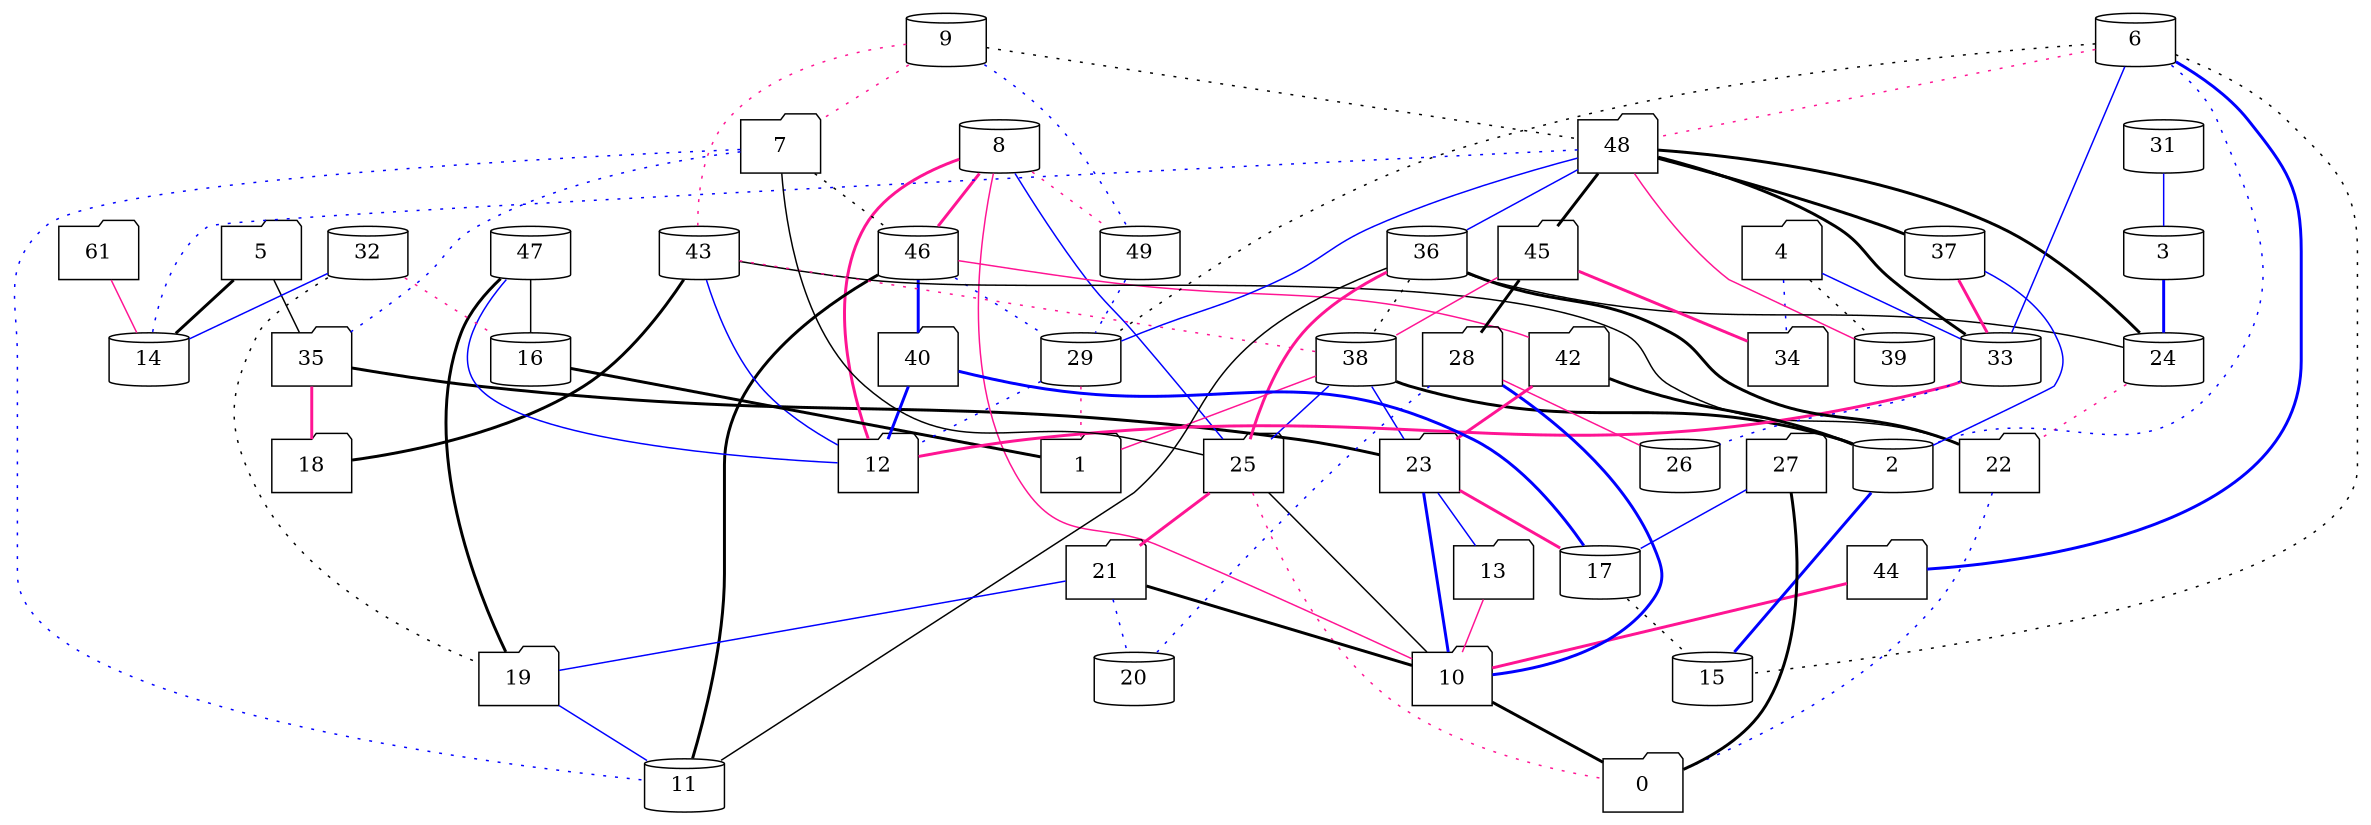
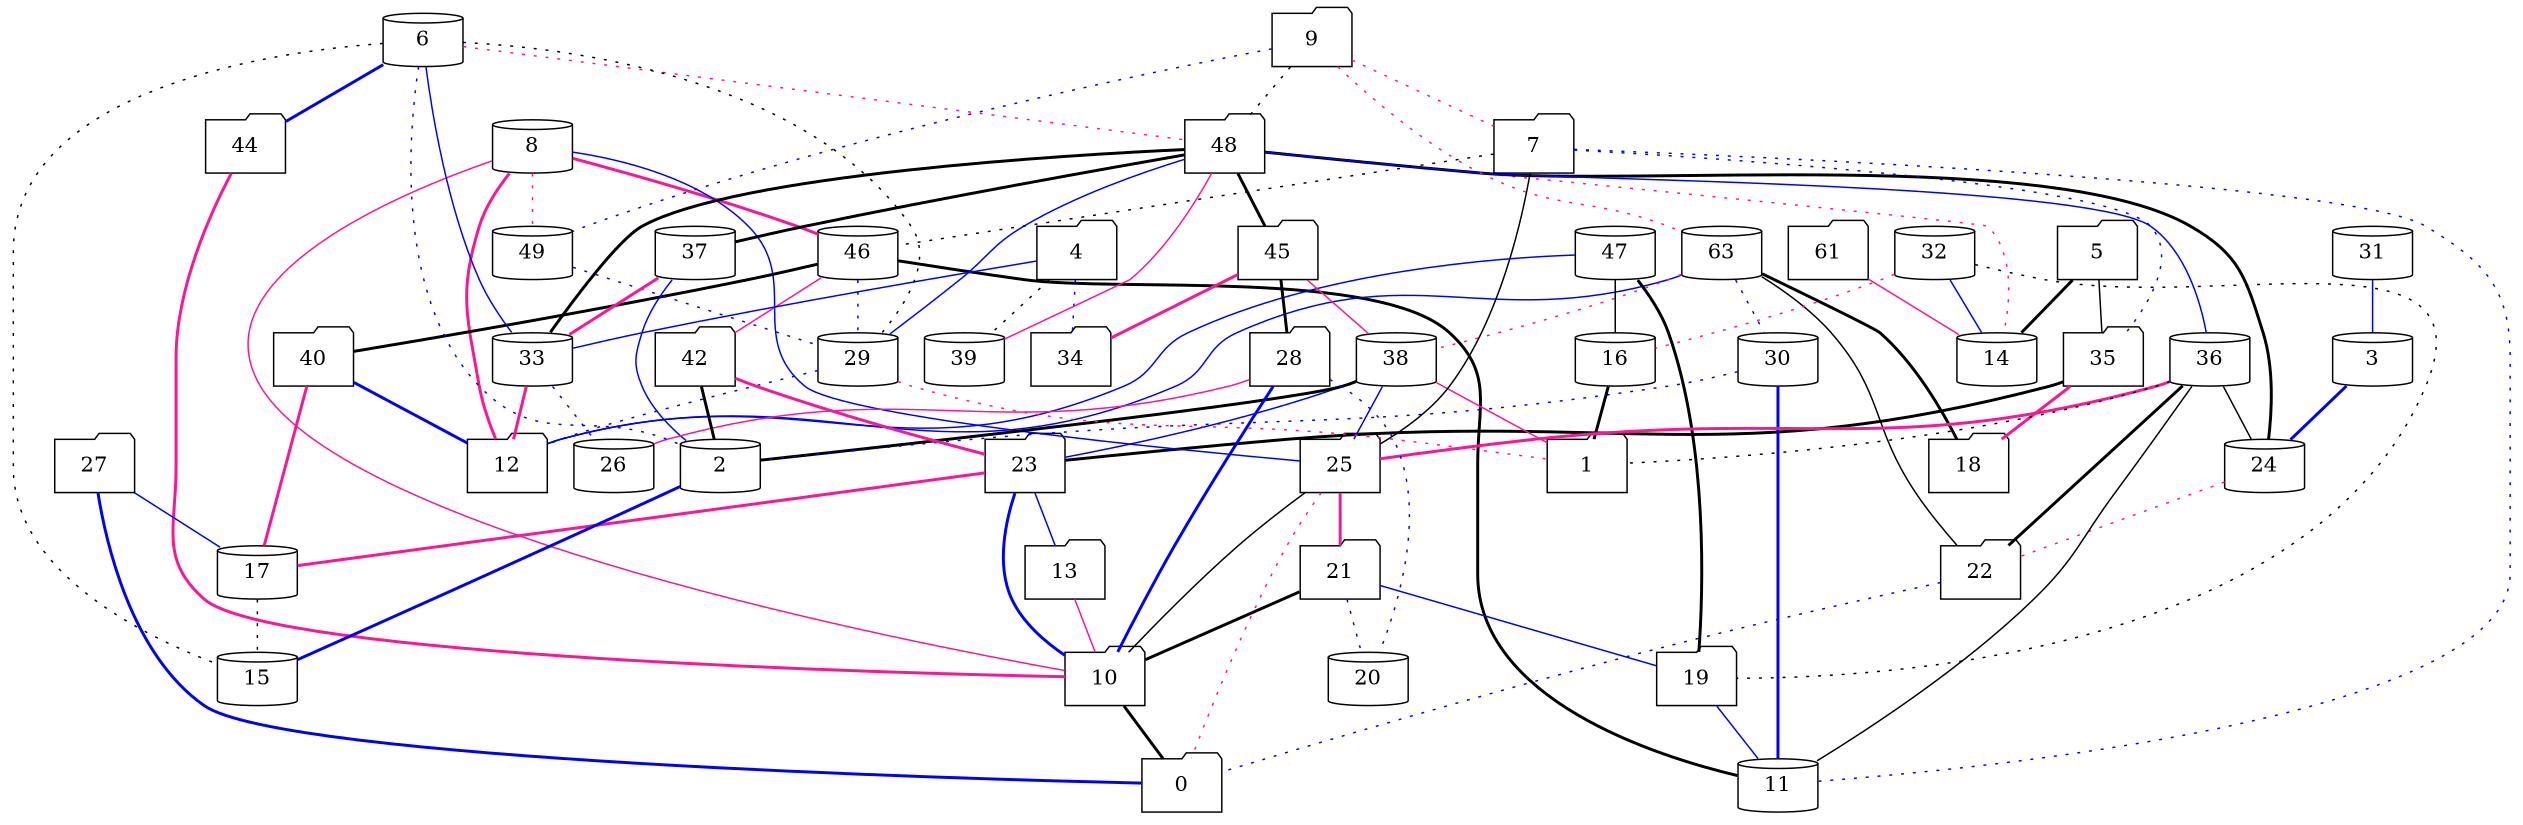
(946, 40) -> (1312, 40)
(869, 186) -> (1682, 193)
(699, 253) -> (1722, 253)
(918, 306) -> (586, 311)
(1386, 314) -> (1901, 438)
none -> (1778, 359)
(1245, 393) -> (285, 466)
(1787, 654) -> (549, 757)
